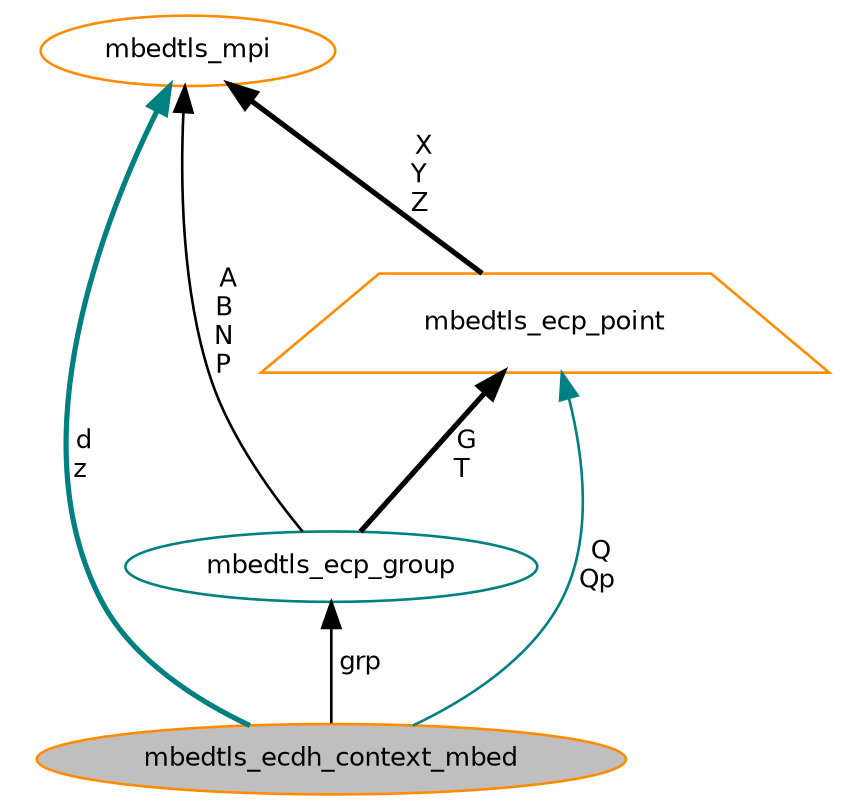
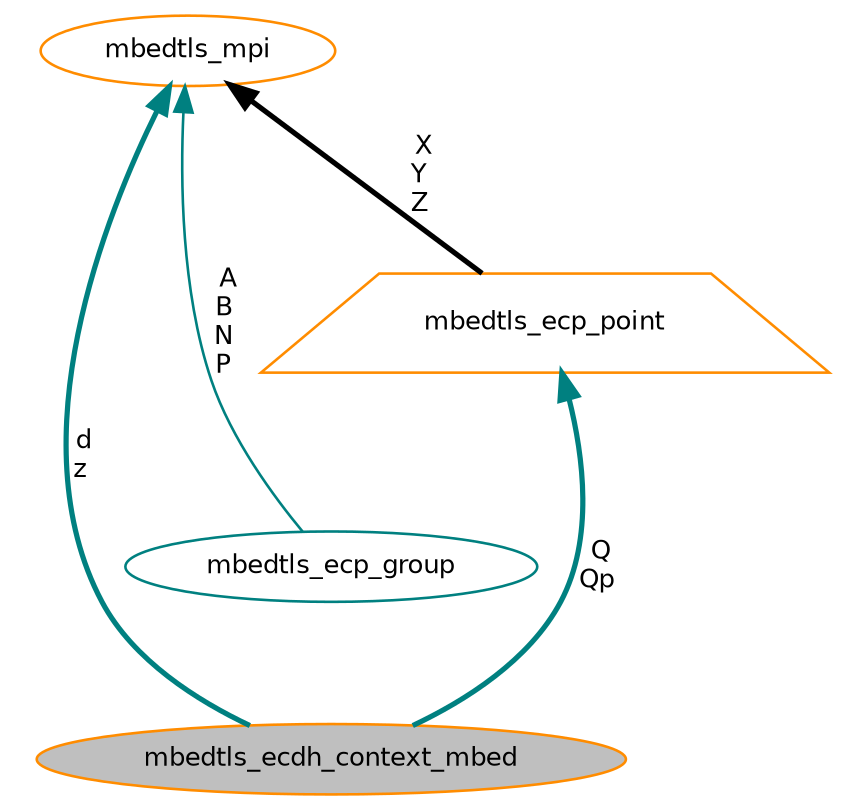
(199, 335) -> (199, 335)
(423, 462) -> none
(563, 596) -> (563, 596)
(331, 676) -> none
